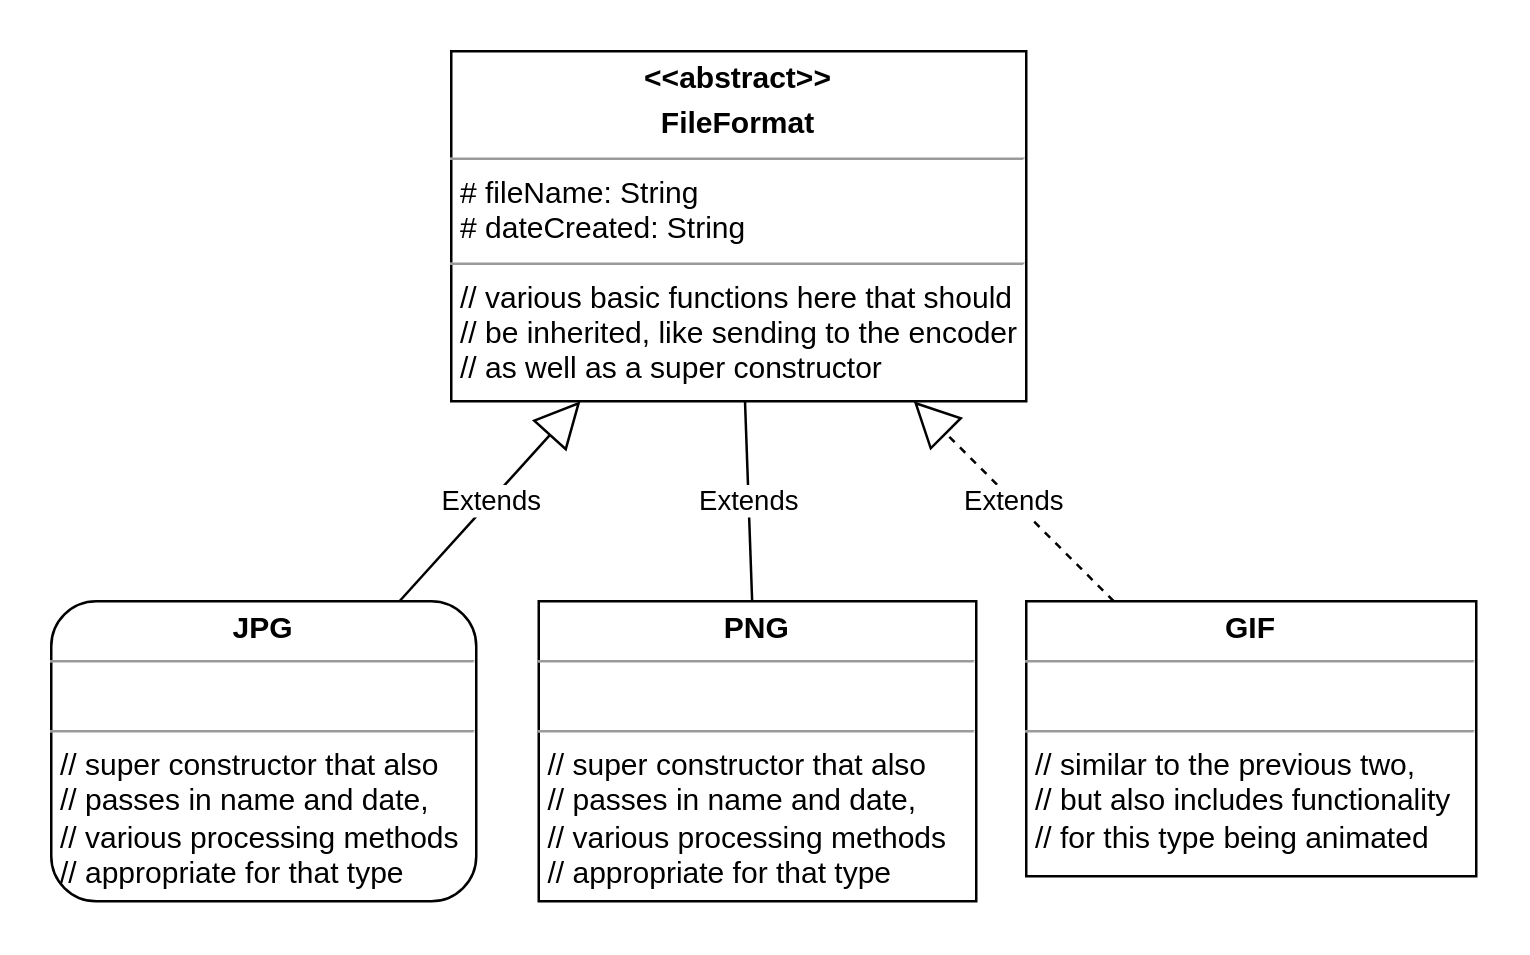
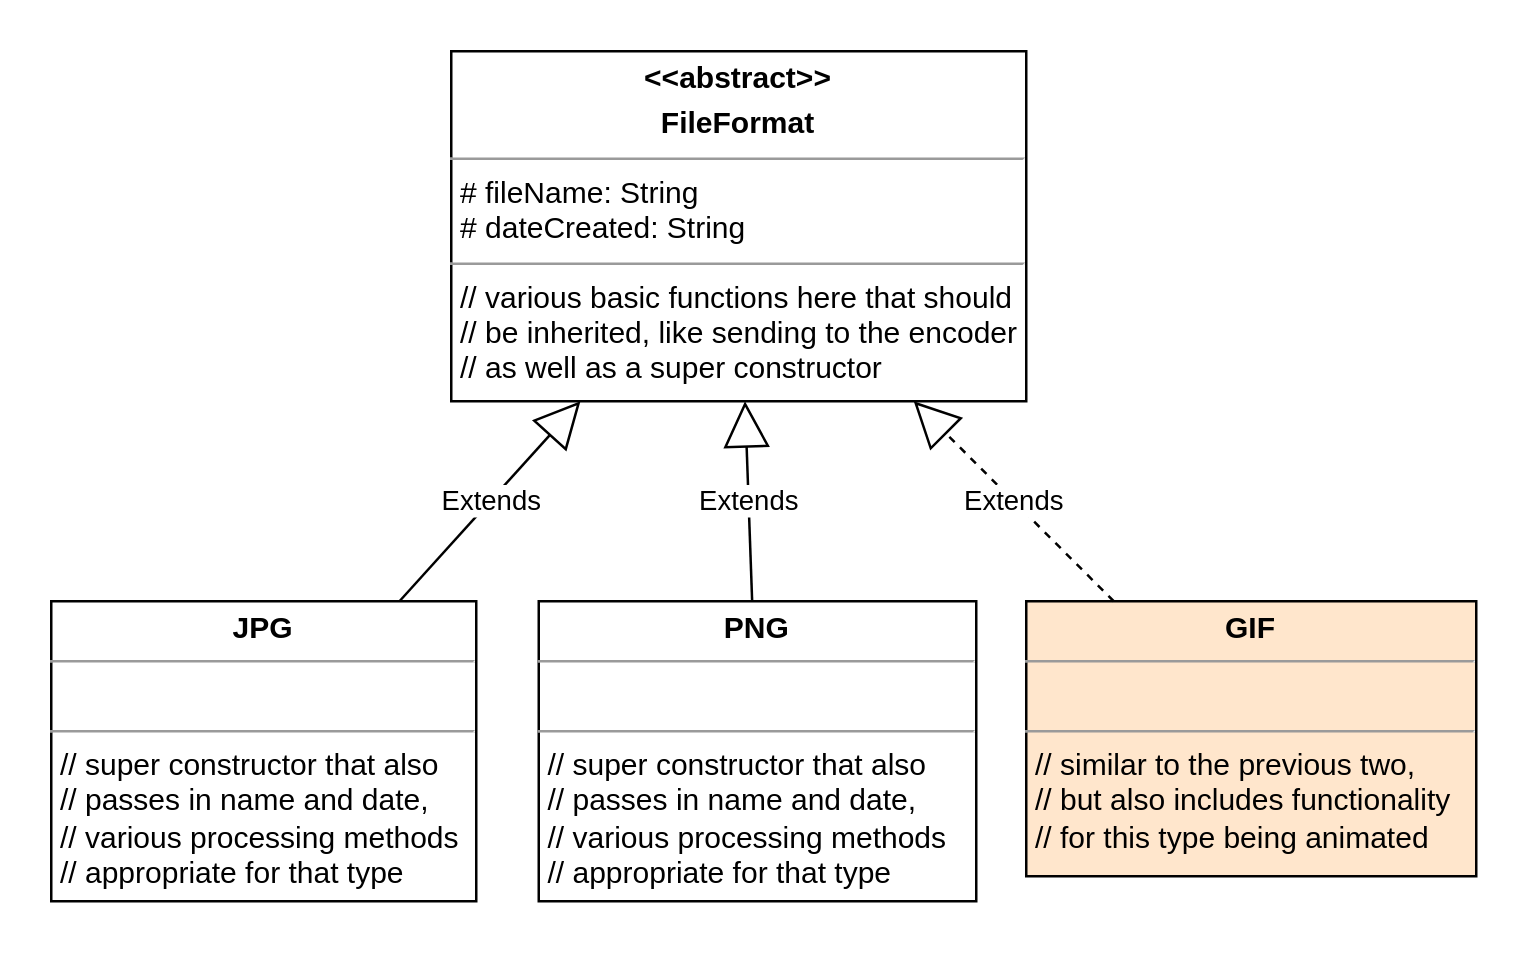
(746, 426) -> (747, 448)
(1251, 739) -> (1251, 739)
(264, 751) -> (264, 751)
